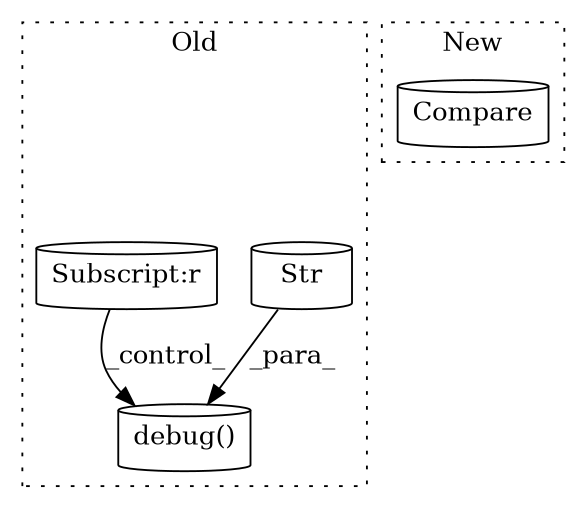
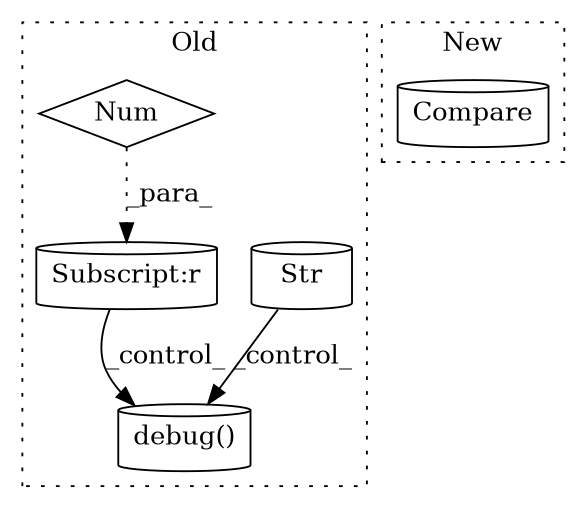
none -> (127, 114)
(292, 357) -> (292, 357)
